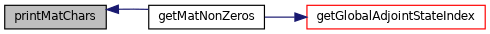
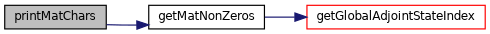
(134, 9) -> (122, 25)
